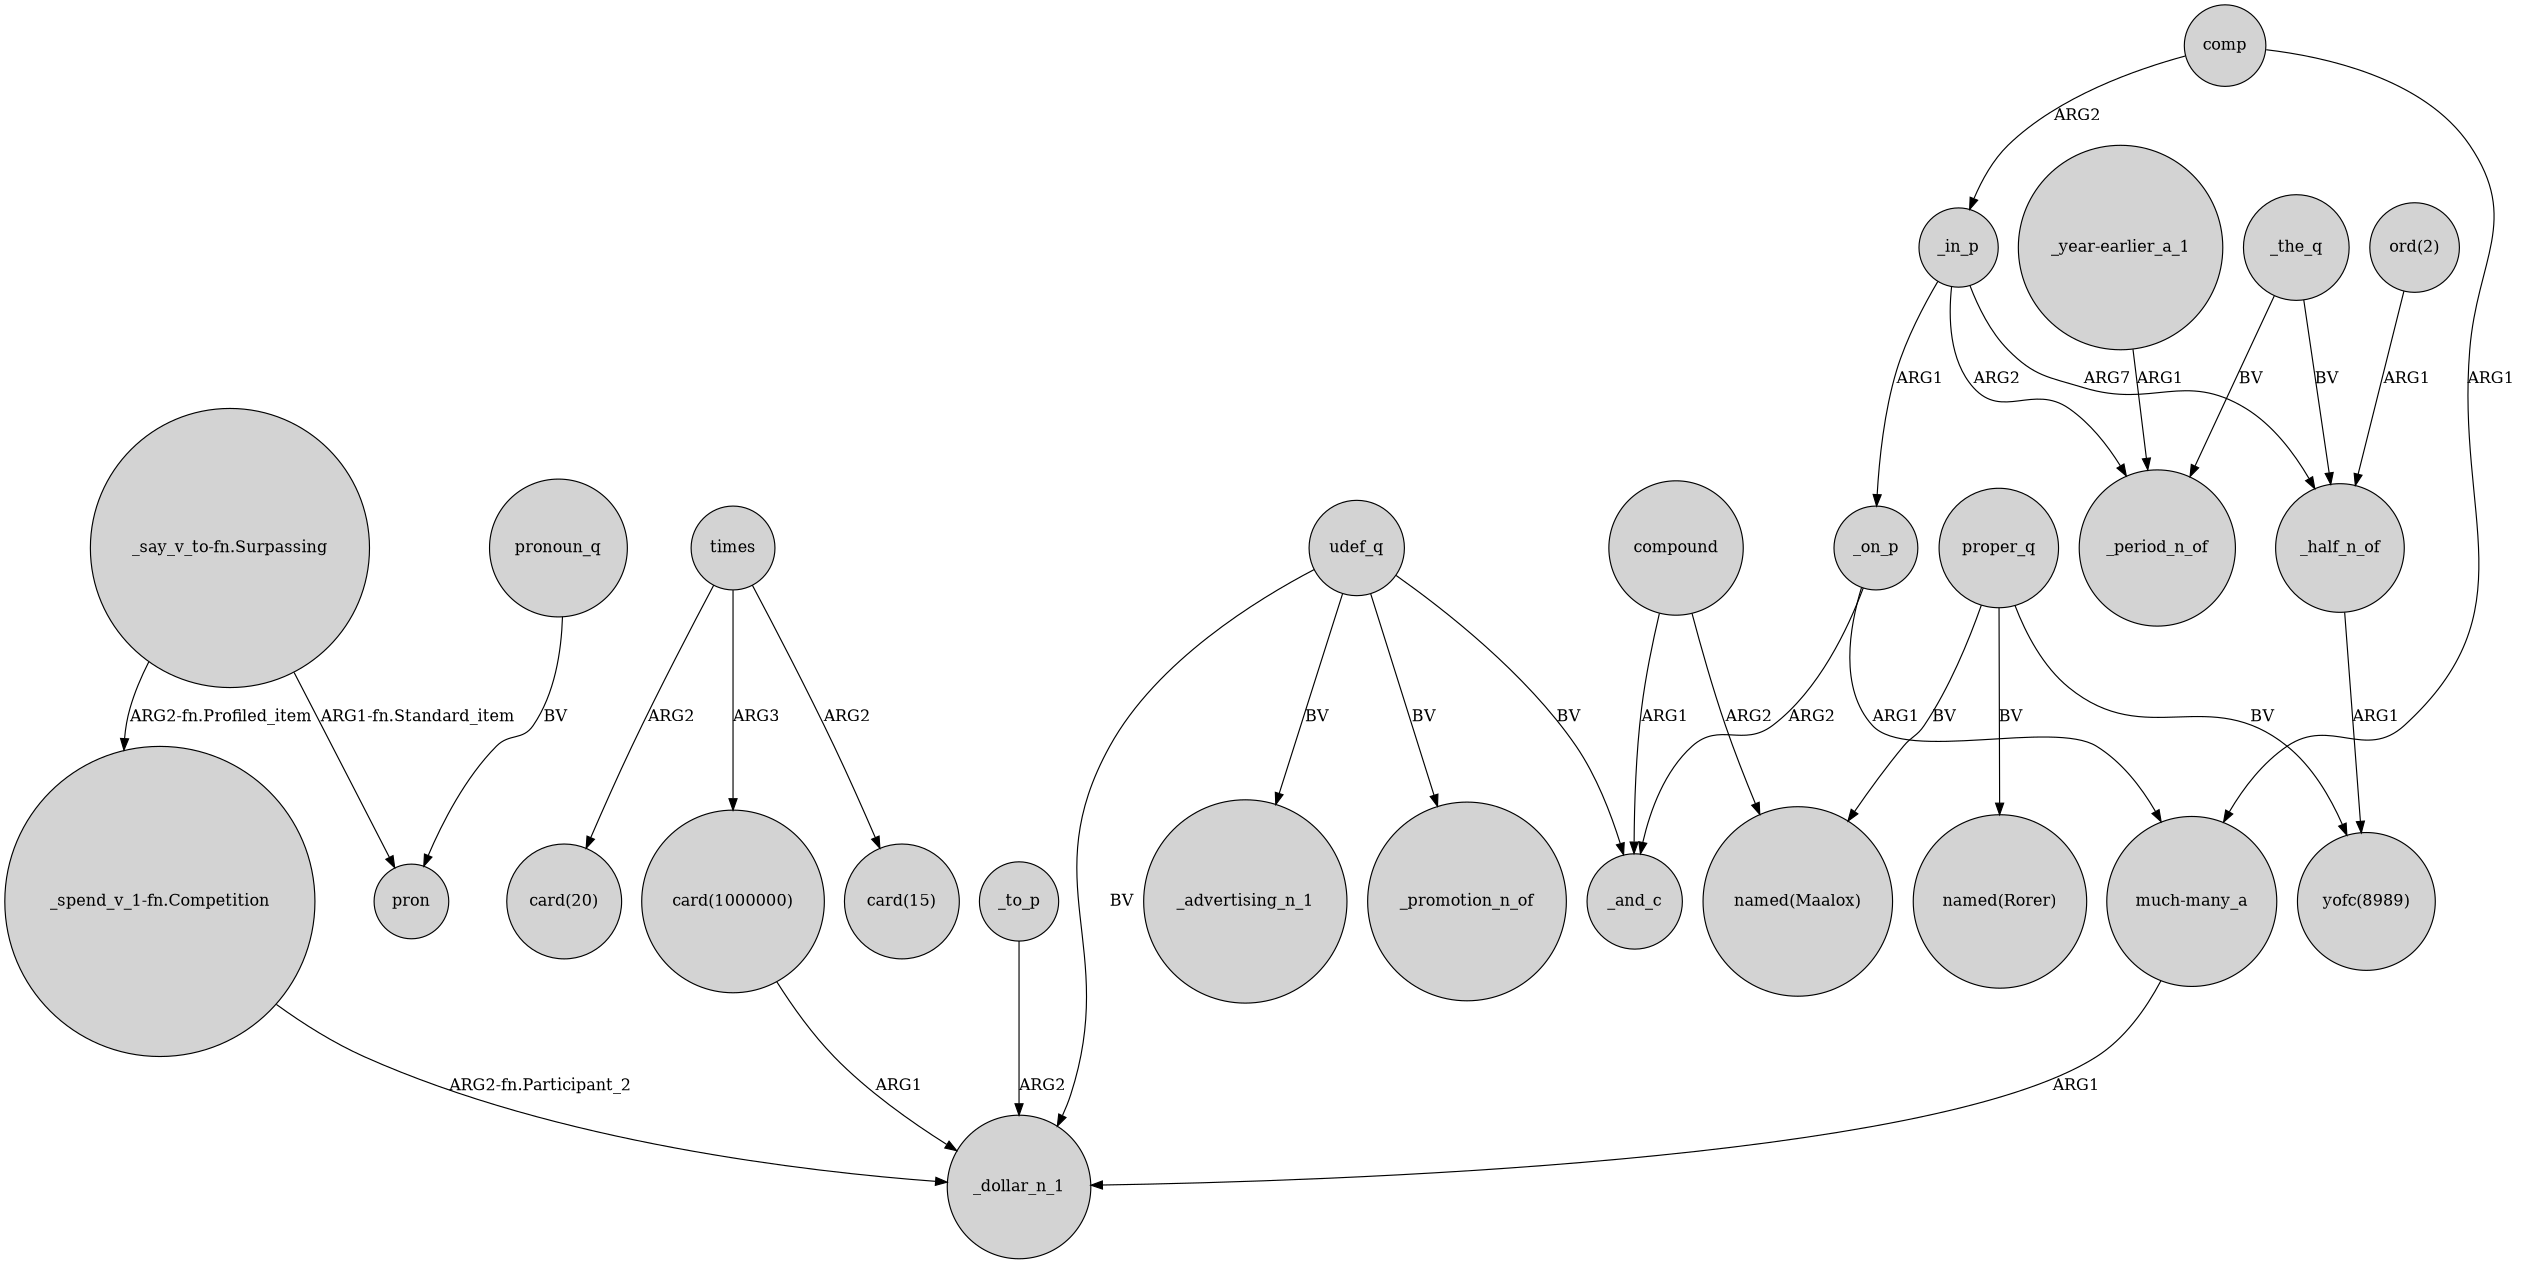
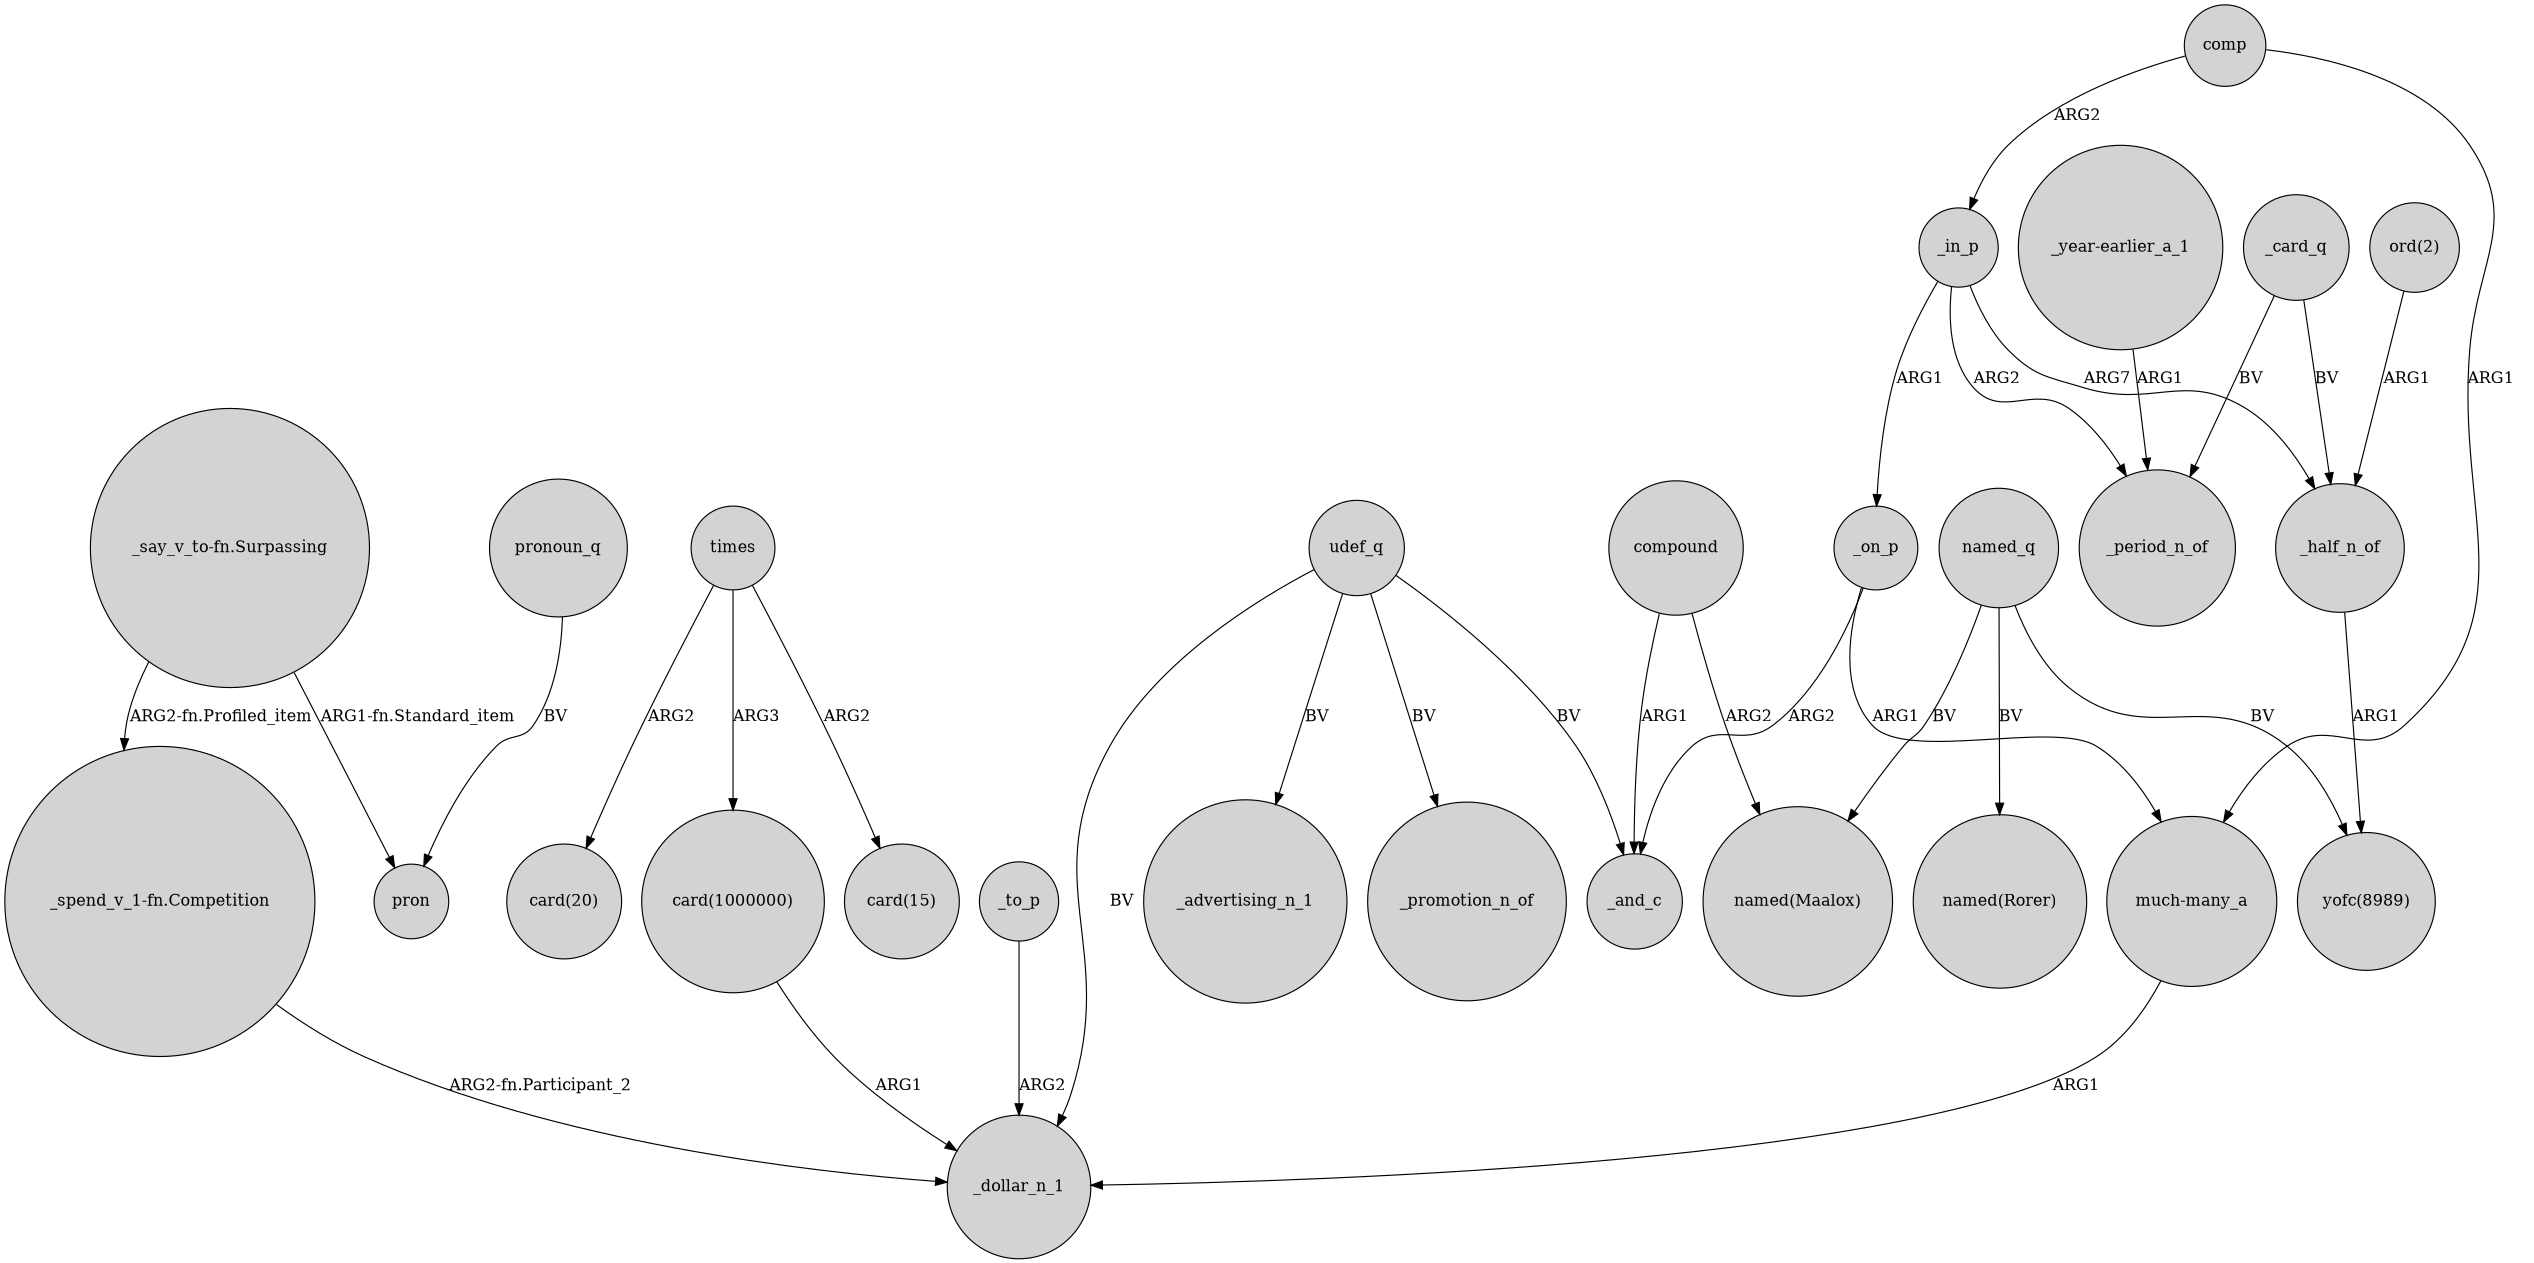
(2296, 248) -> (2296, 248)
(1999, 548) -> (1999, 548)
